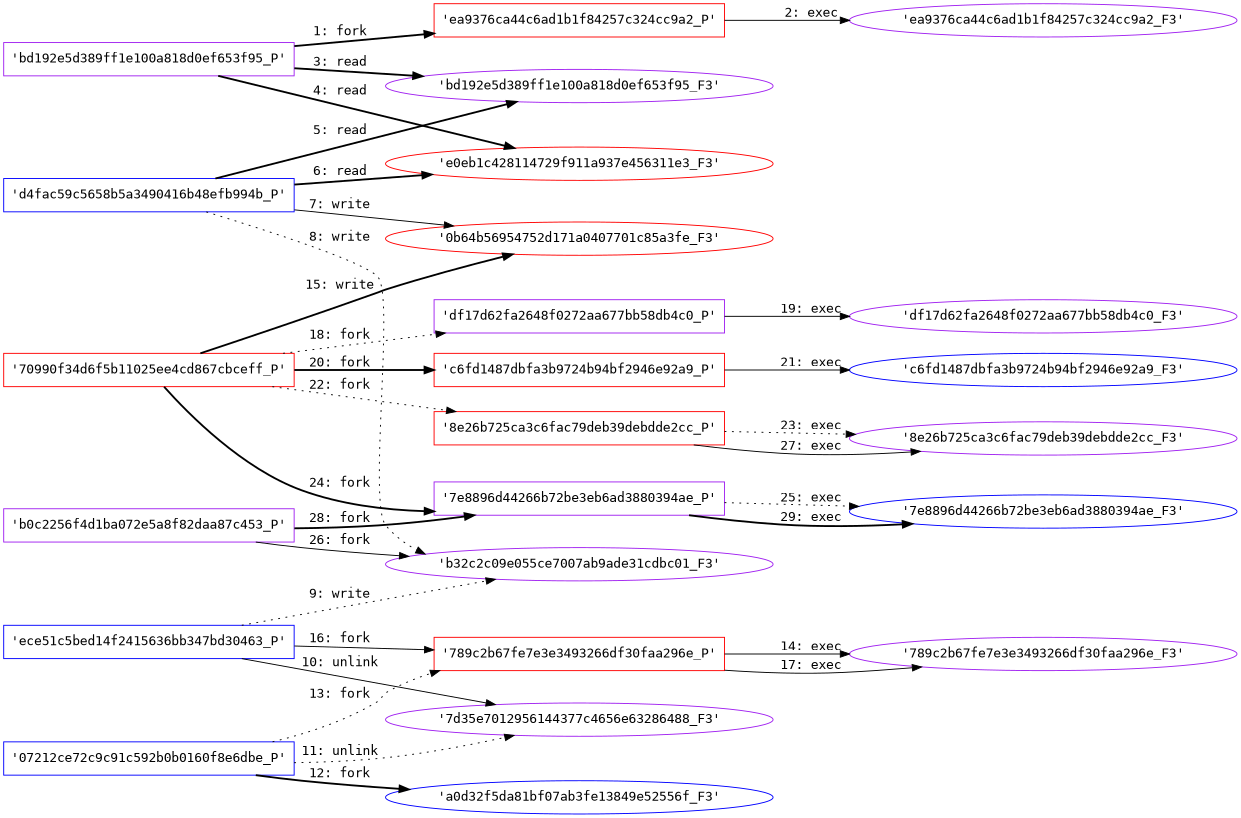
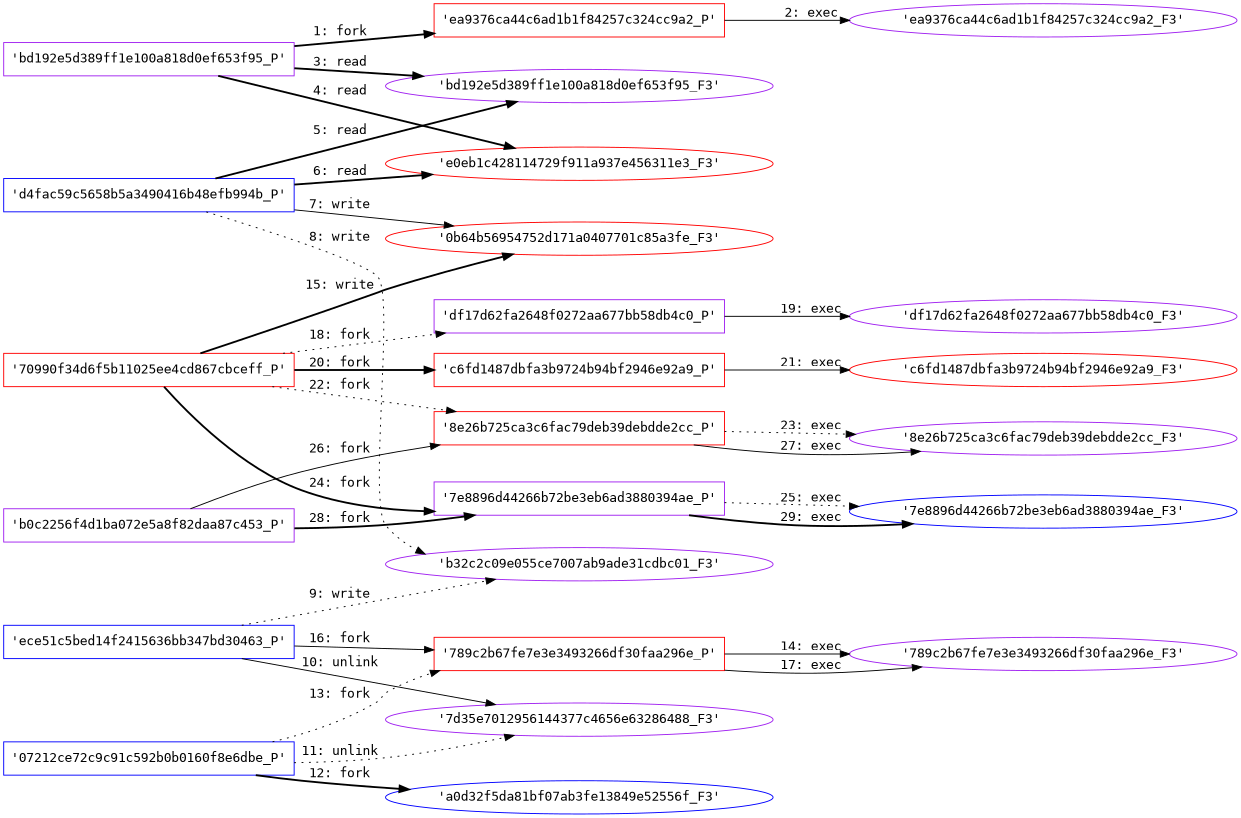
(1043, 370) -> (1043, 370)
(327, 550) -> (309, 470)
